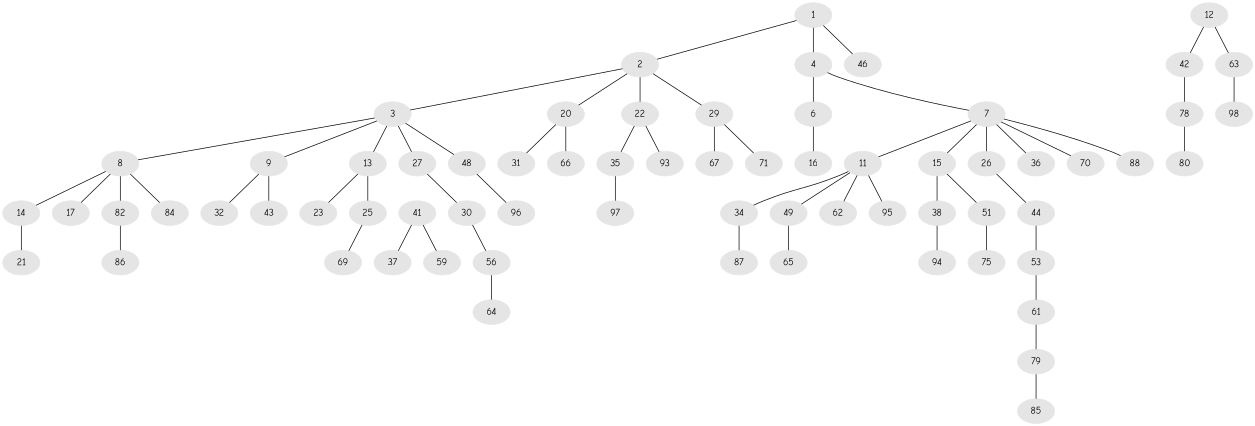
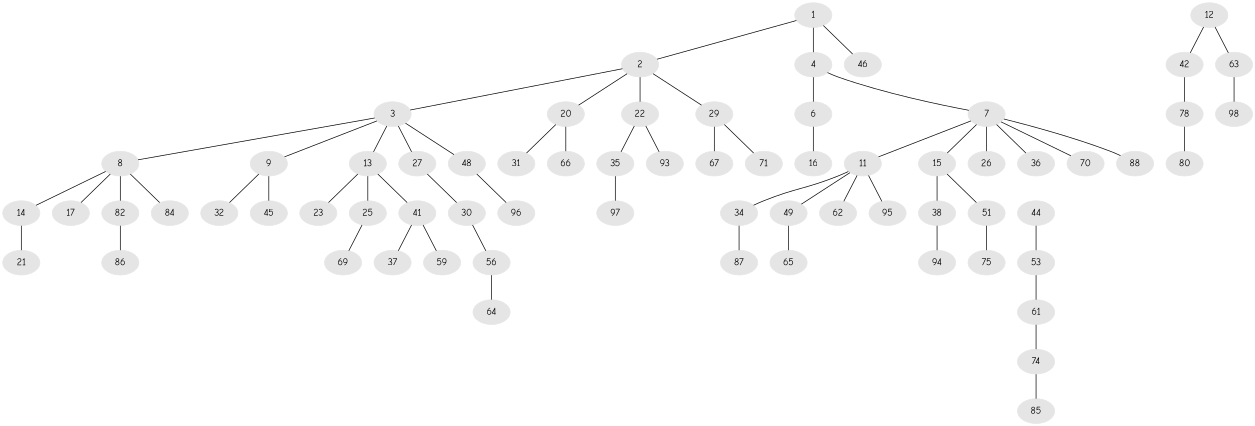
none -> (392, 188)
(1011, 188) -> none
(269, 213) -> (269, 213)
(1036, 362) -> (1036, 362)
